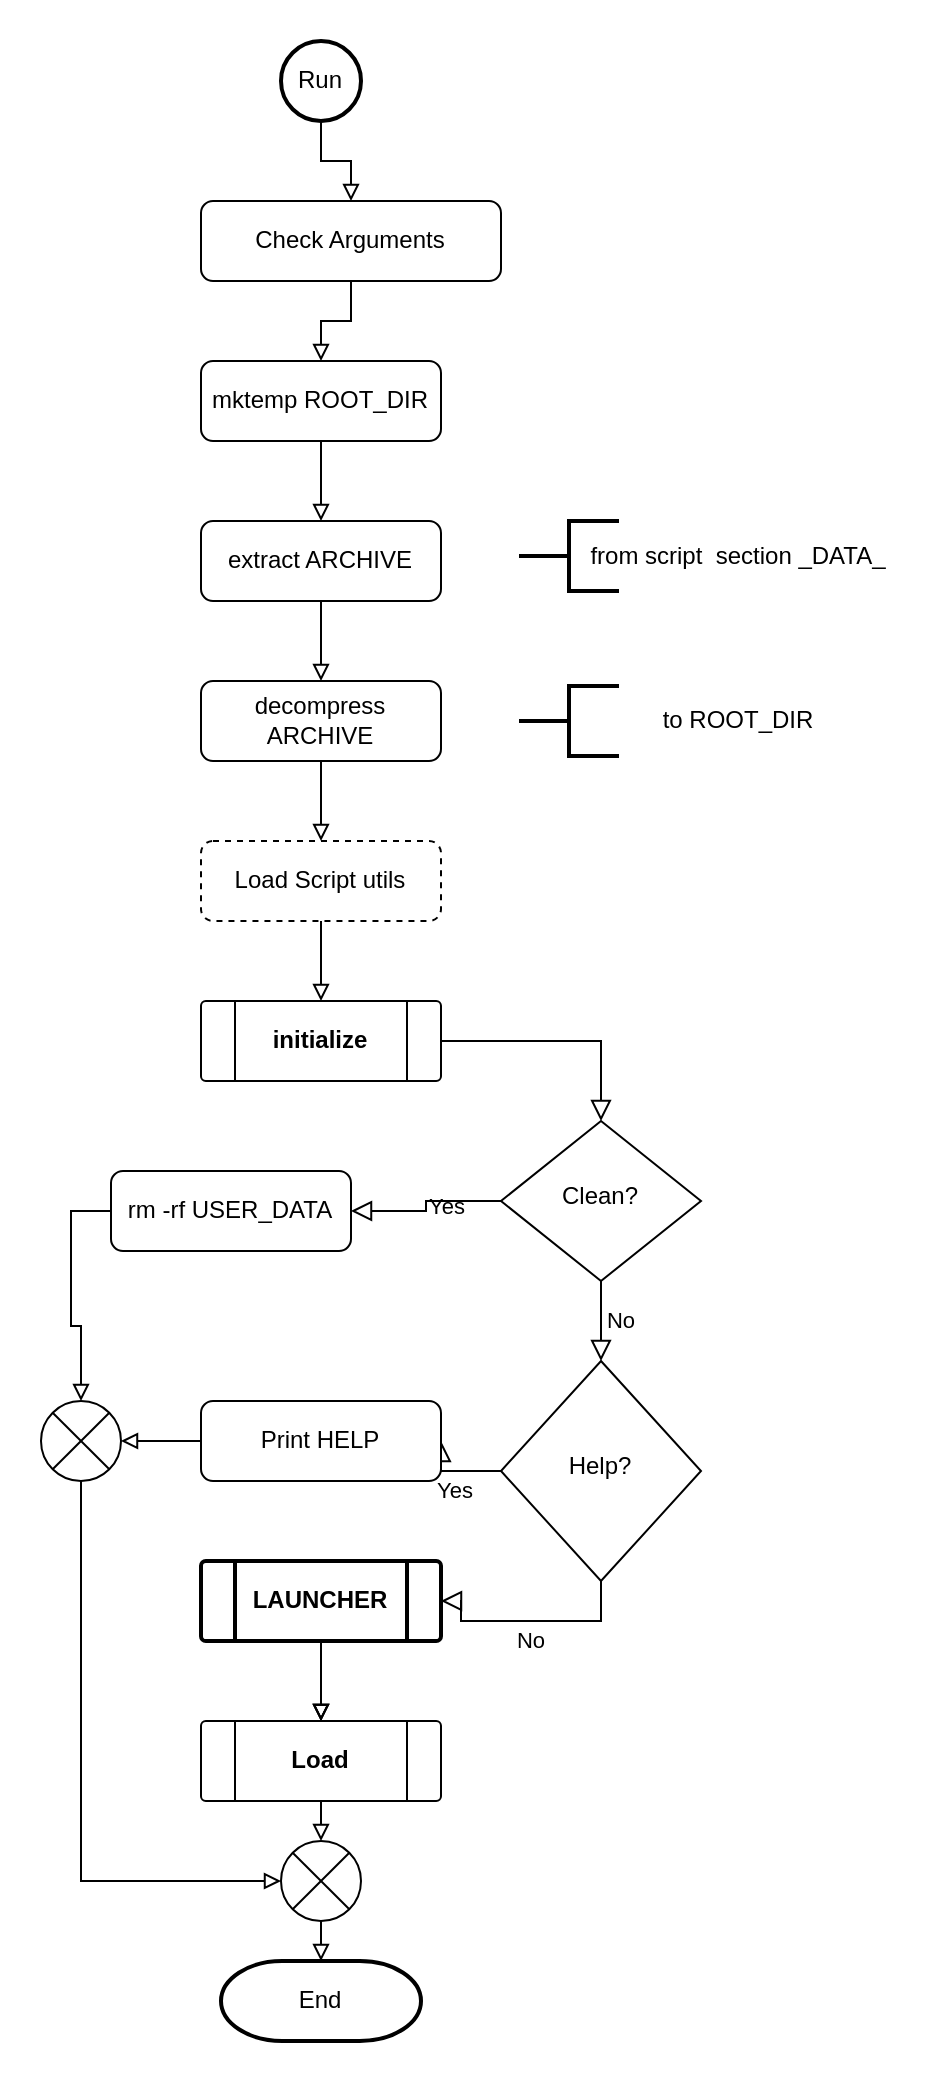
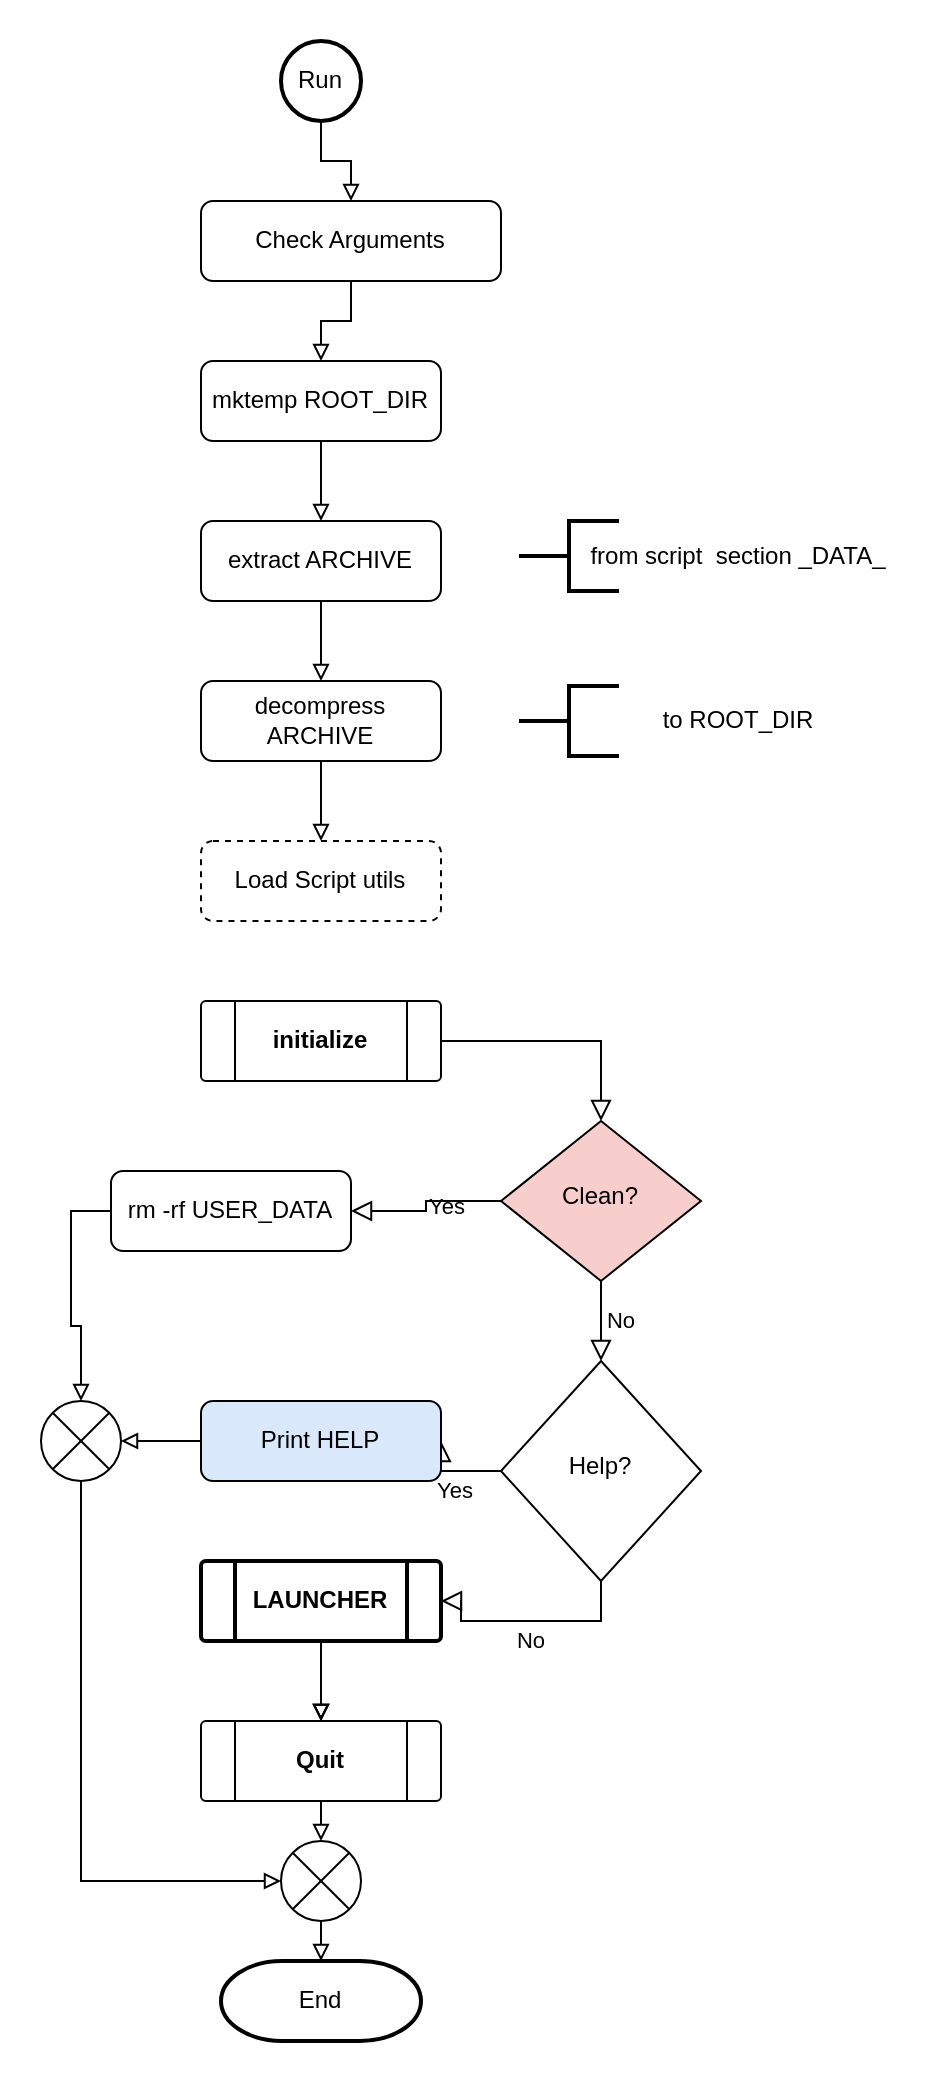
(321, 952) -> none
(601, 1201) -> (601, 1201)
(321, 1441) -> (321, 1441)
(321, 1761) -> (321, 1761)
